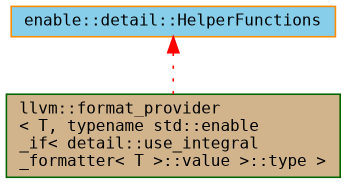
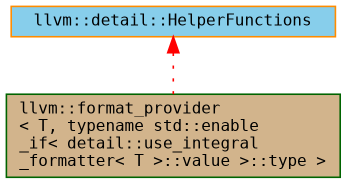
(173, 22) -> (173, 22)
